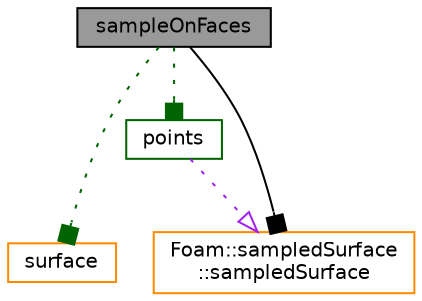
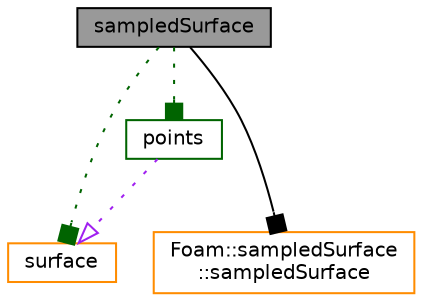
(174, 27) -> (174, 27)
(217, 188) -> (125, 193)
